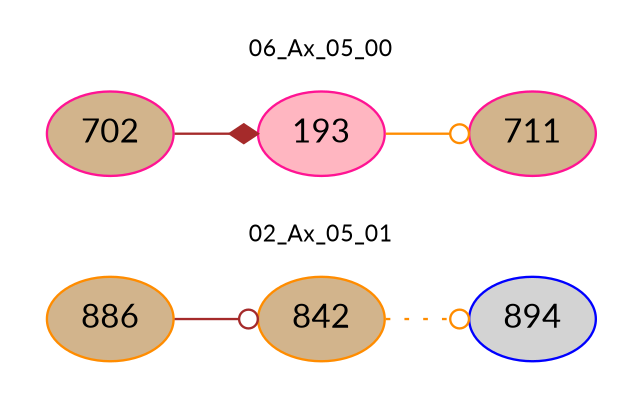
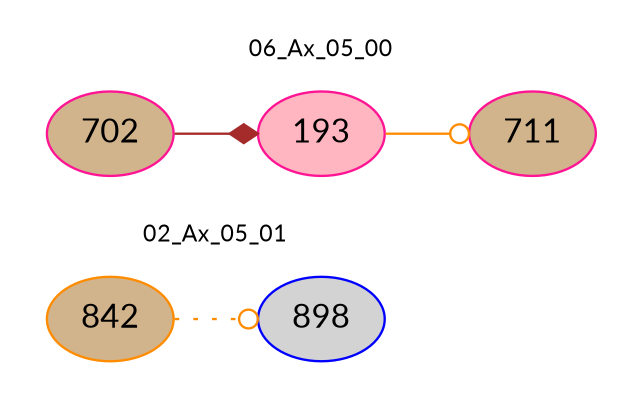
(110, 319) -> none
(533, 319) -> (321, 319)
